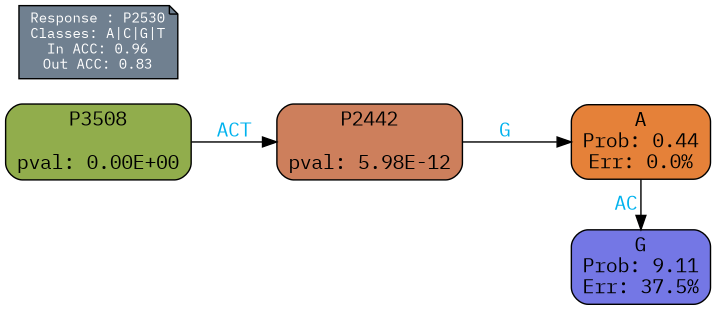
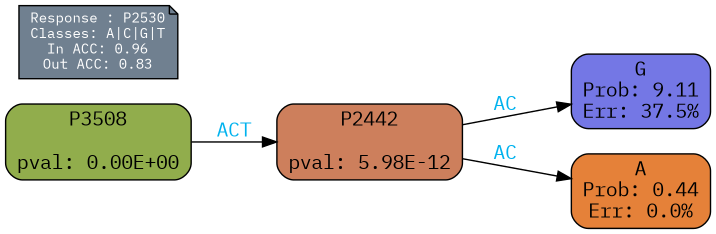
(505, 131) -> (505, 154)
(641, 197) -> (510, 116)
